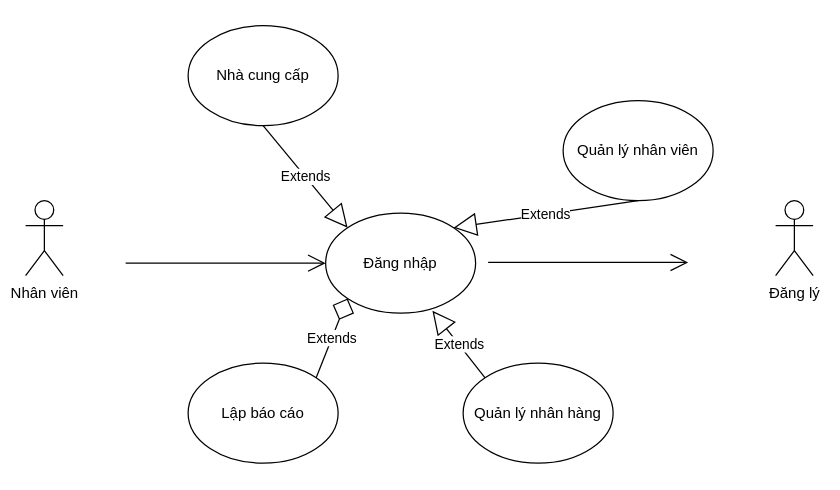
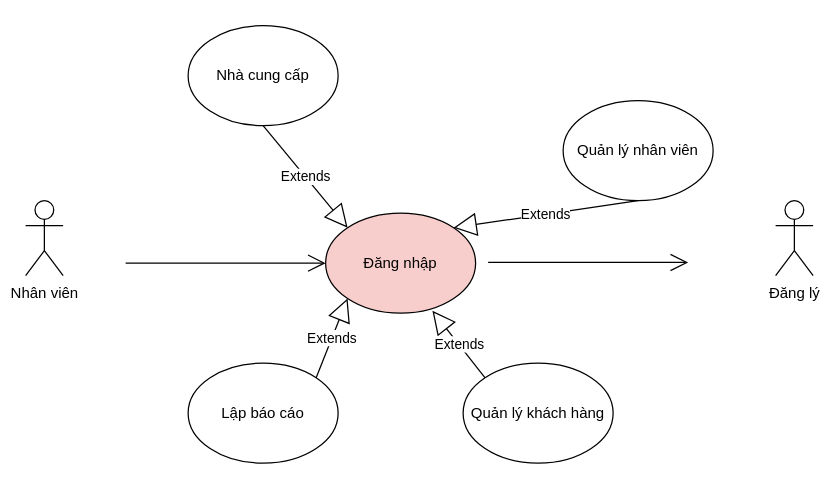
(401, 263) -> (401, 263)
(339, 321) -> (339, 321)
(538, 413) -> (538, 413)
